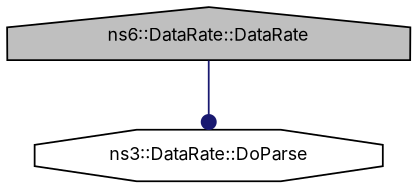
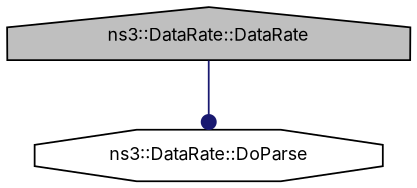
(209, 36) -> (209, 36)
